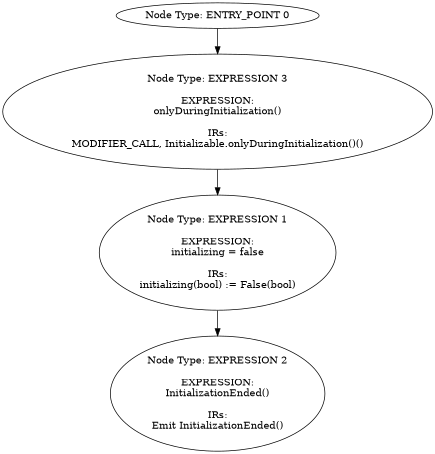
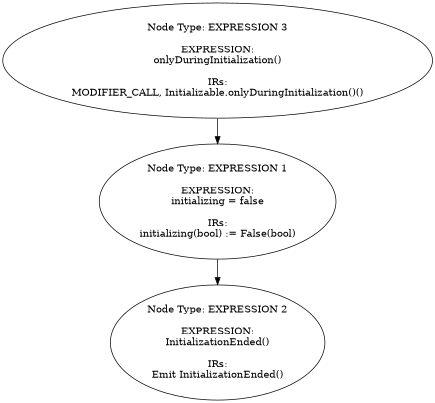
(218, 16) -> none
